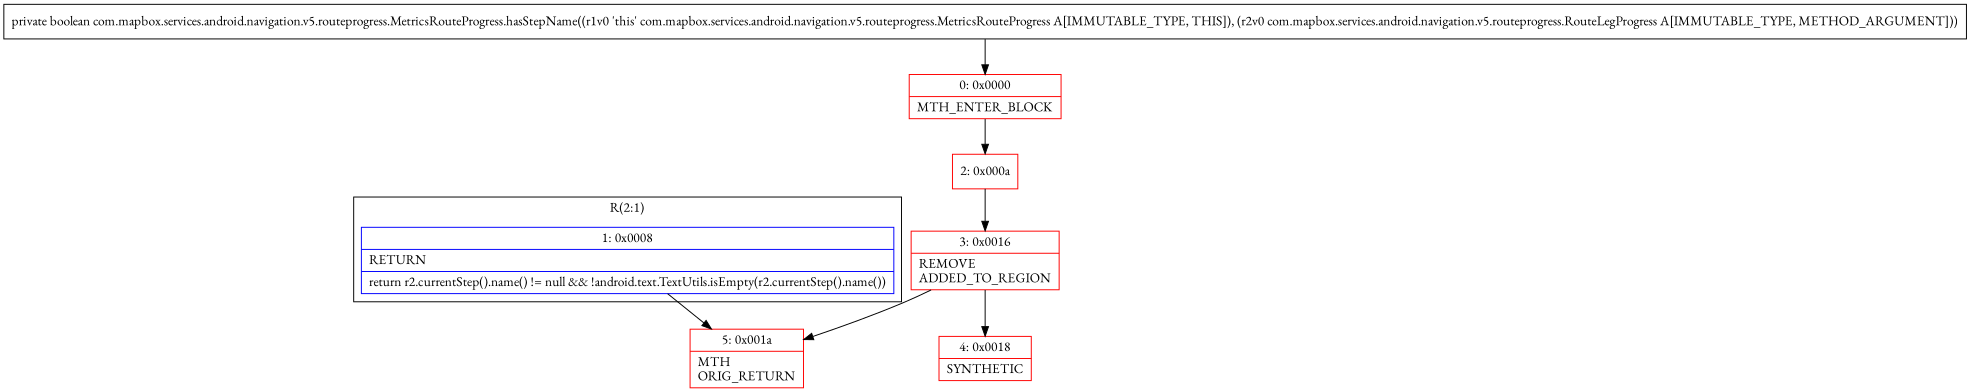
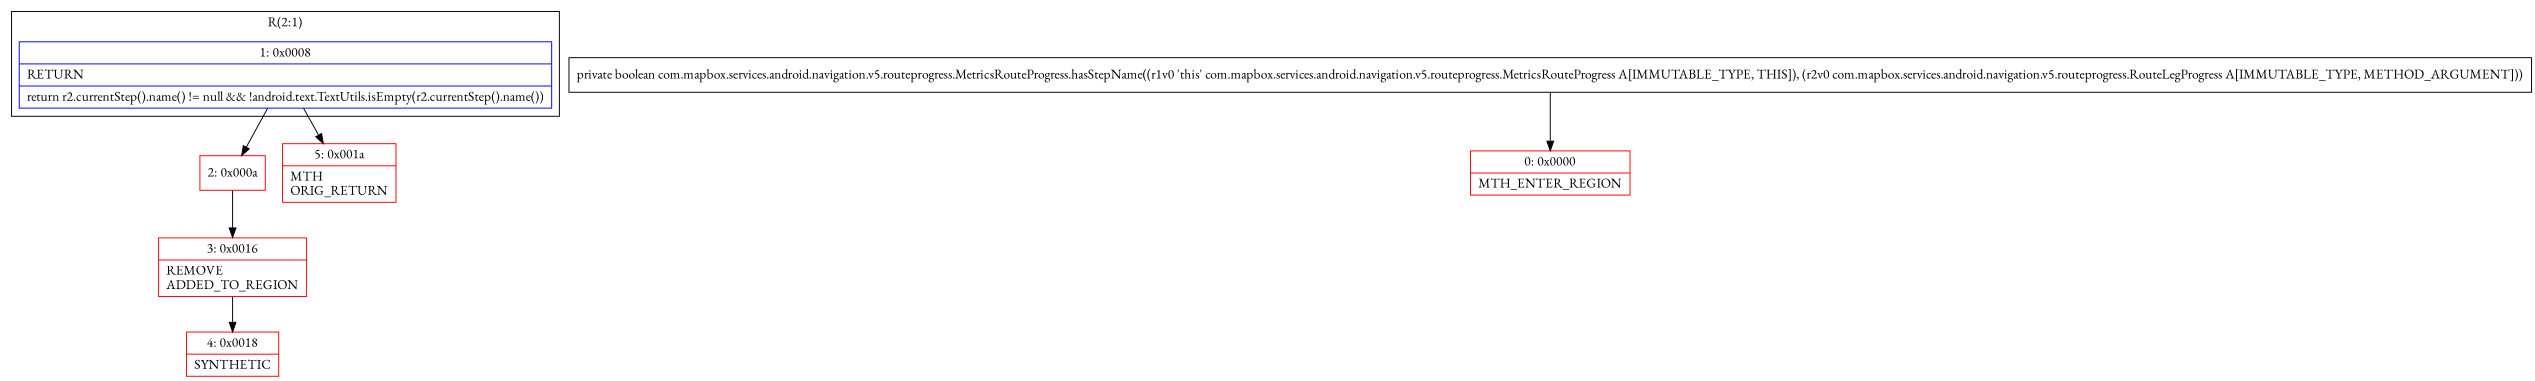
(985, 107) -> (1550, 184)
(985, 132) -> (257, 128)
(873, 315) -> none
